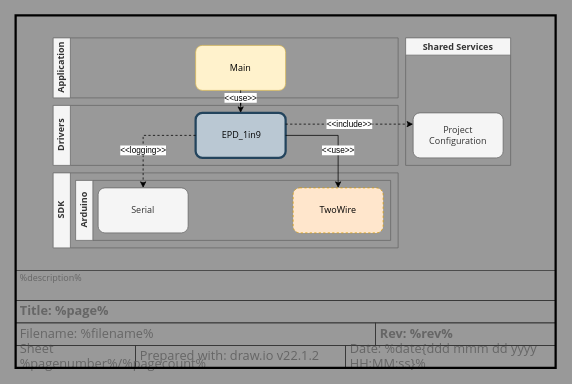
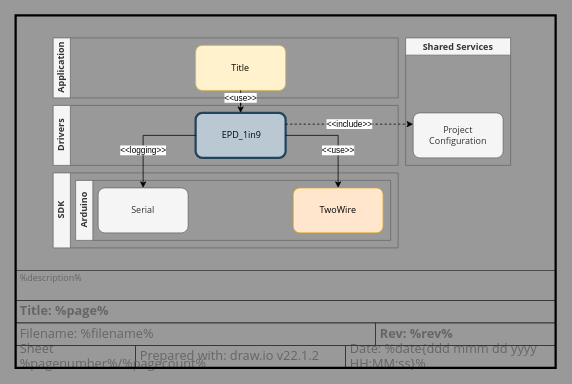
(240, 68) -> (240, 68)
(164, 135) -> (164, 135)
(338, 210) -> (338, 210)
